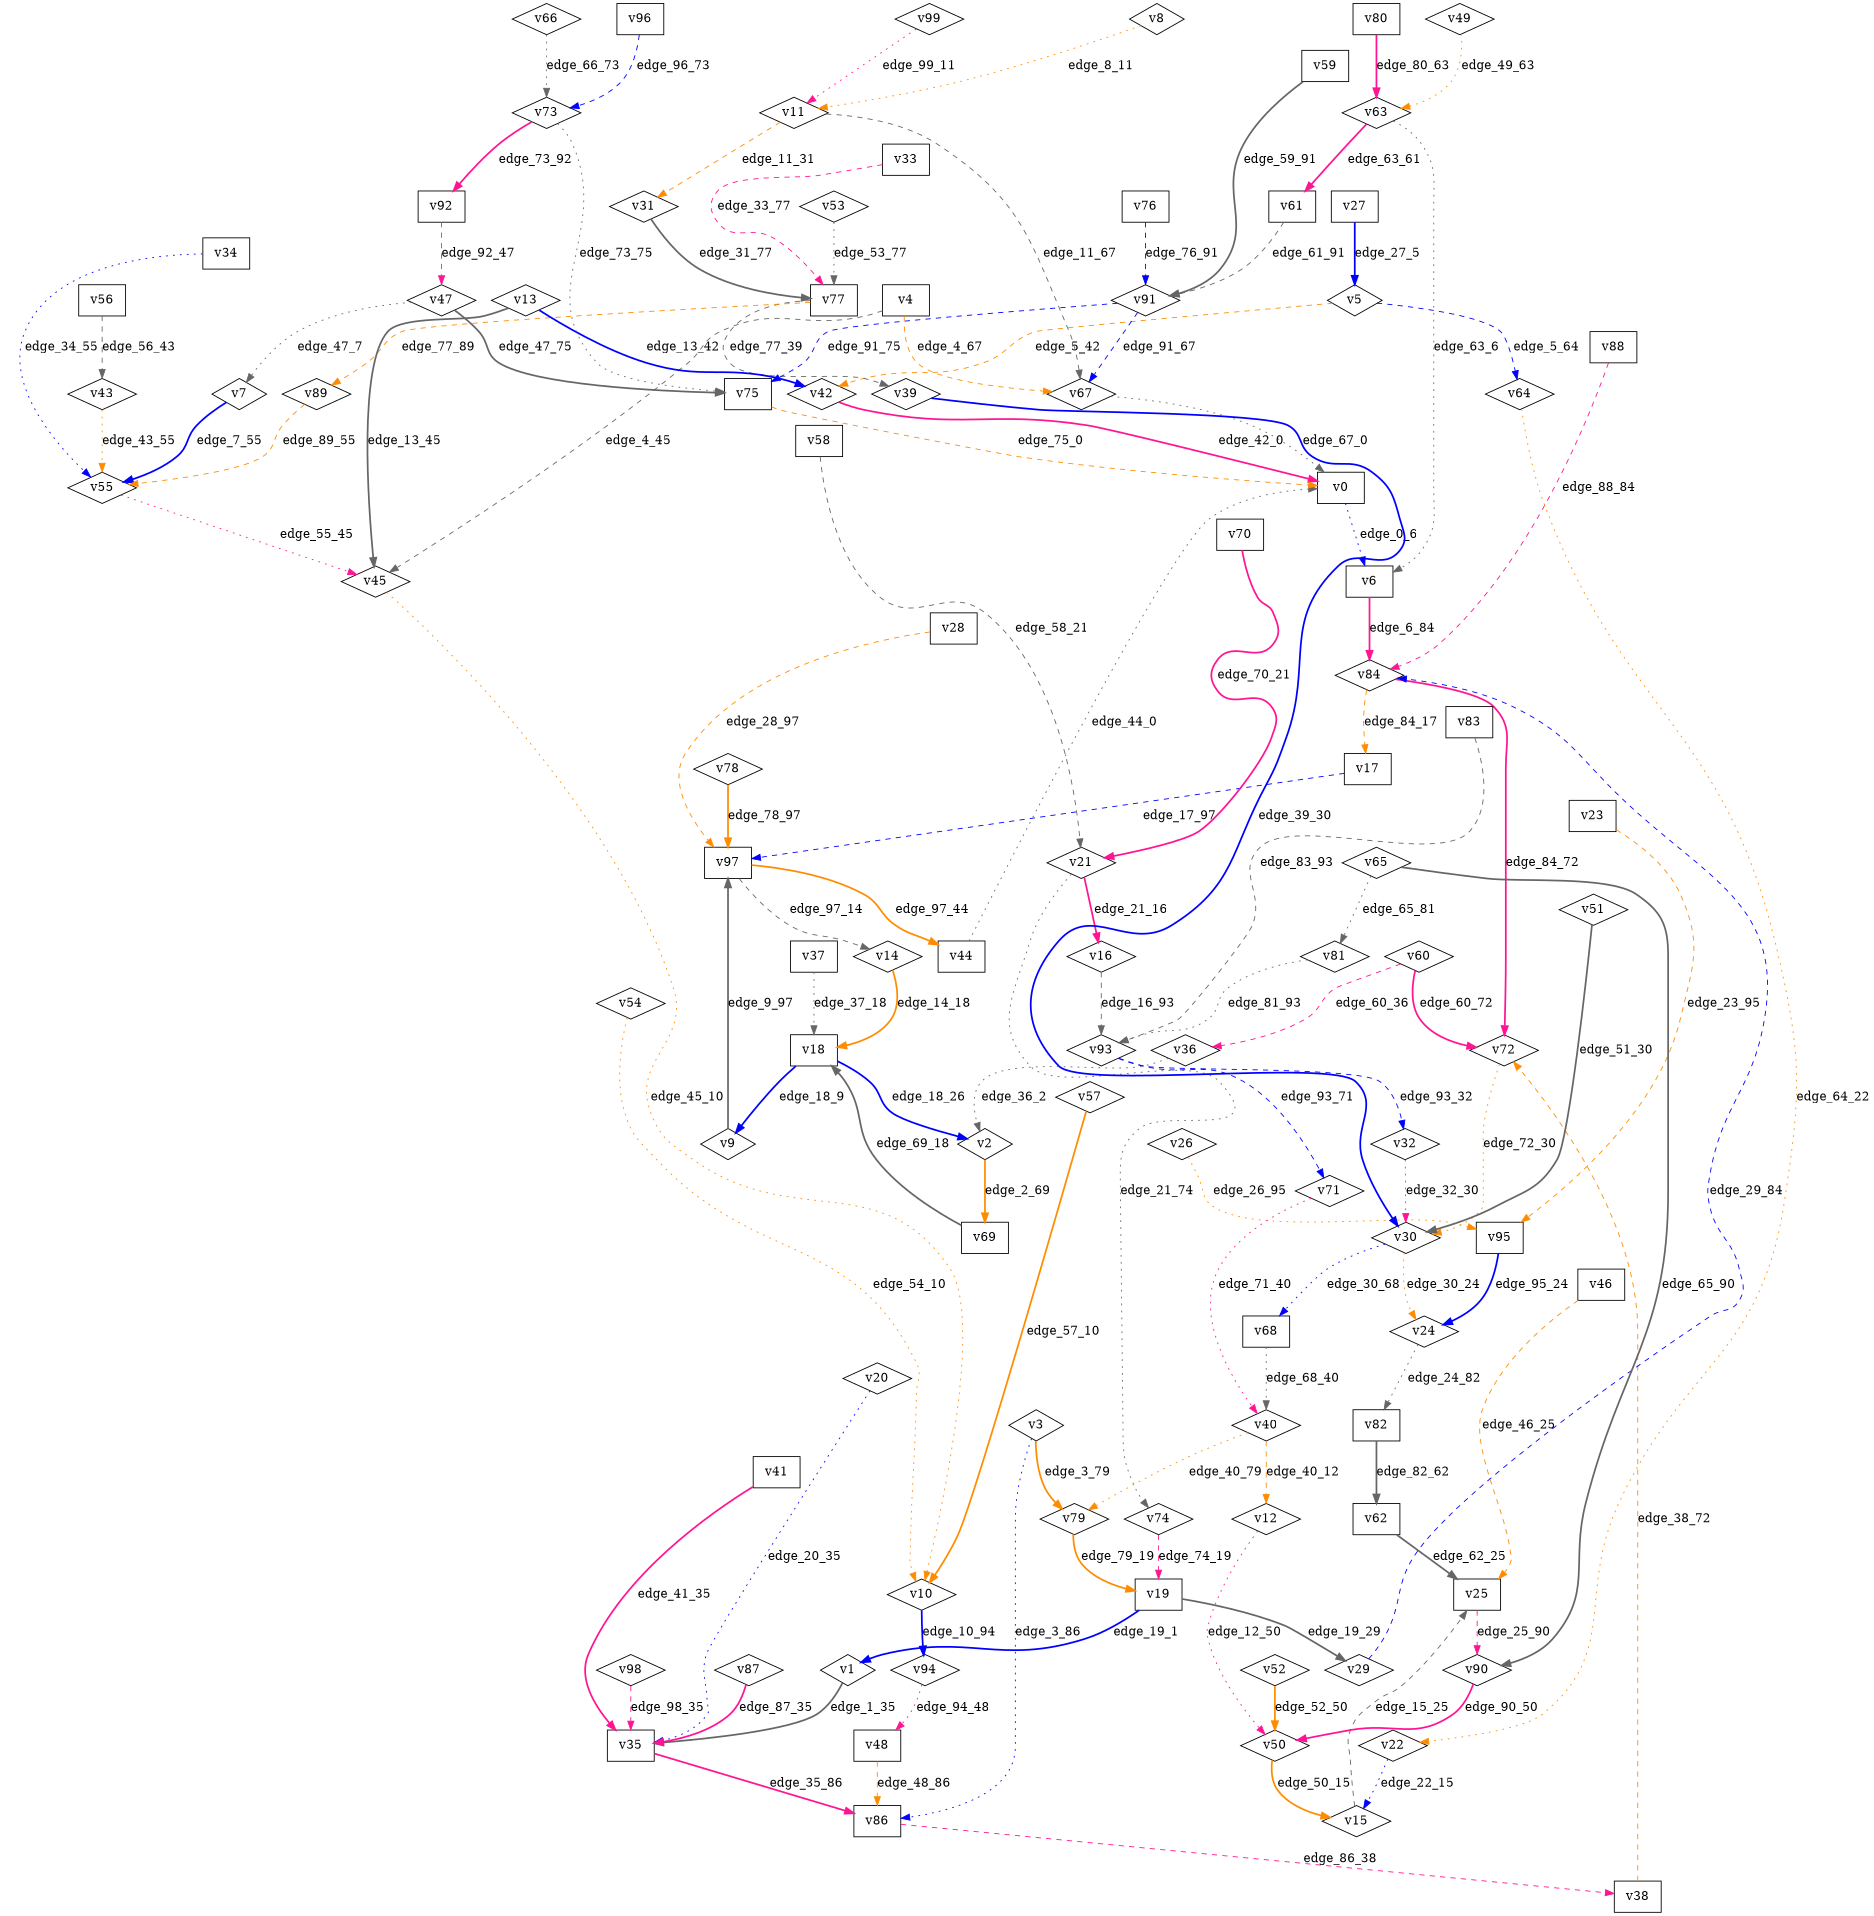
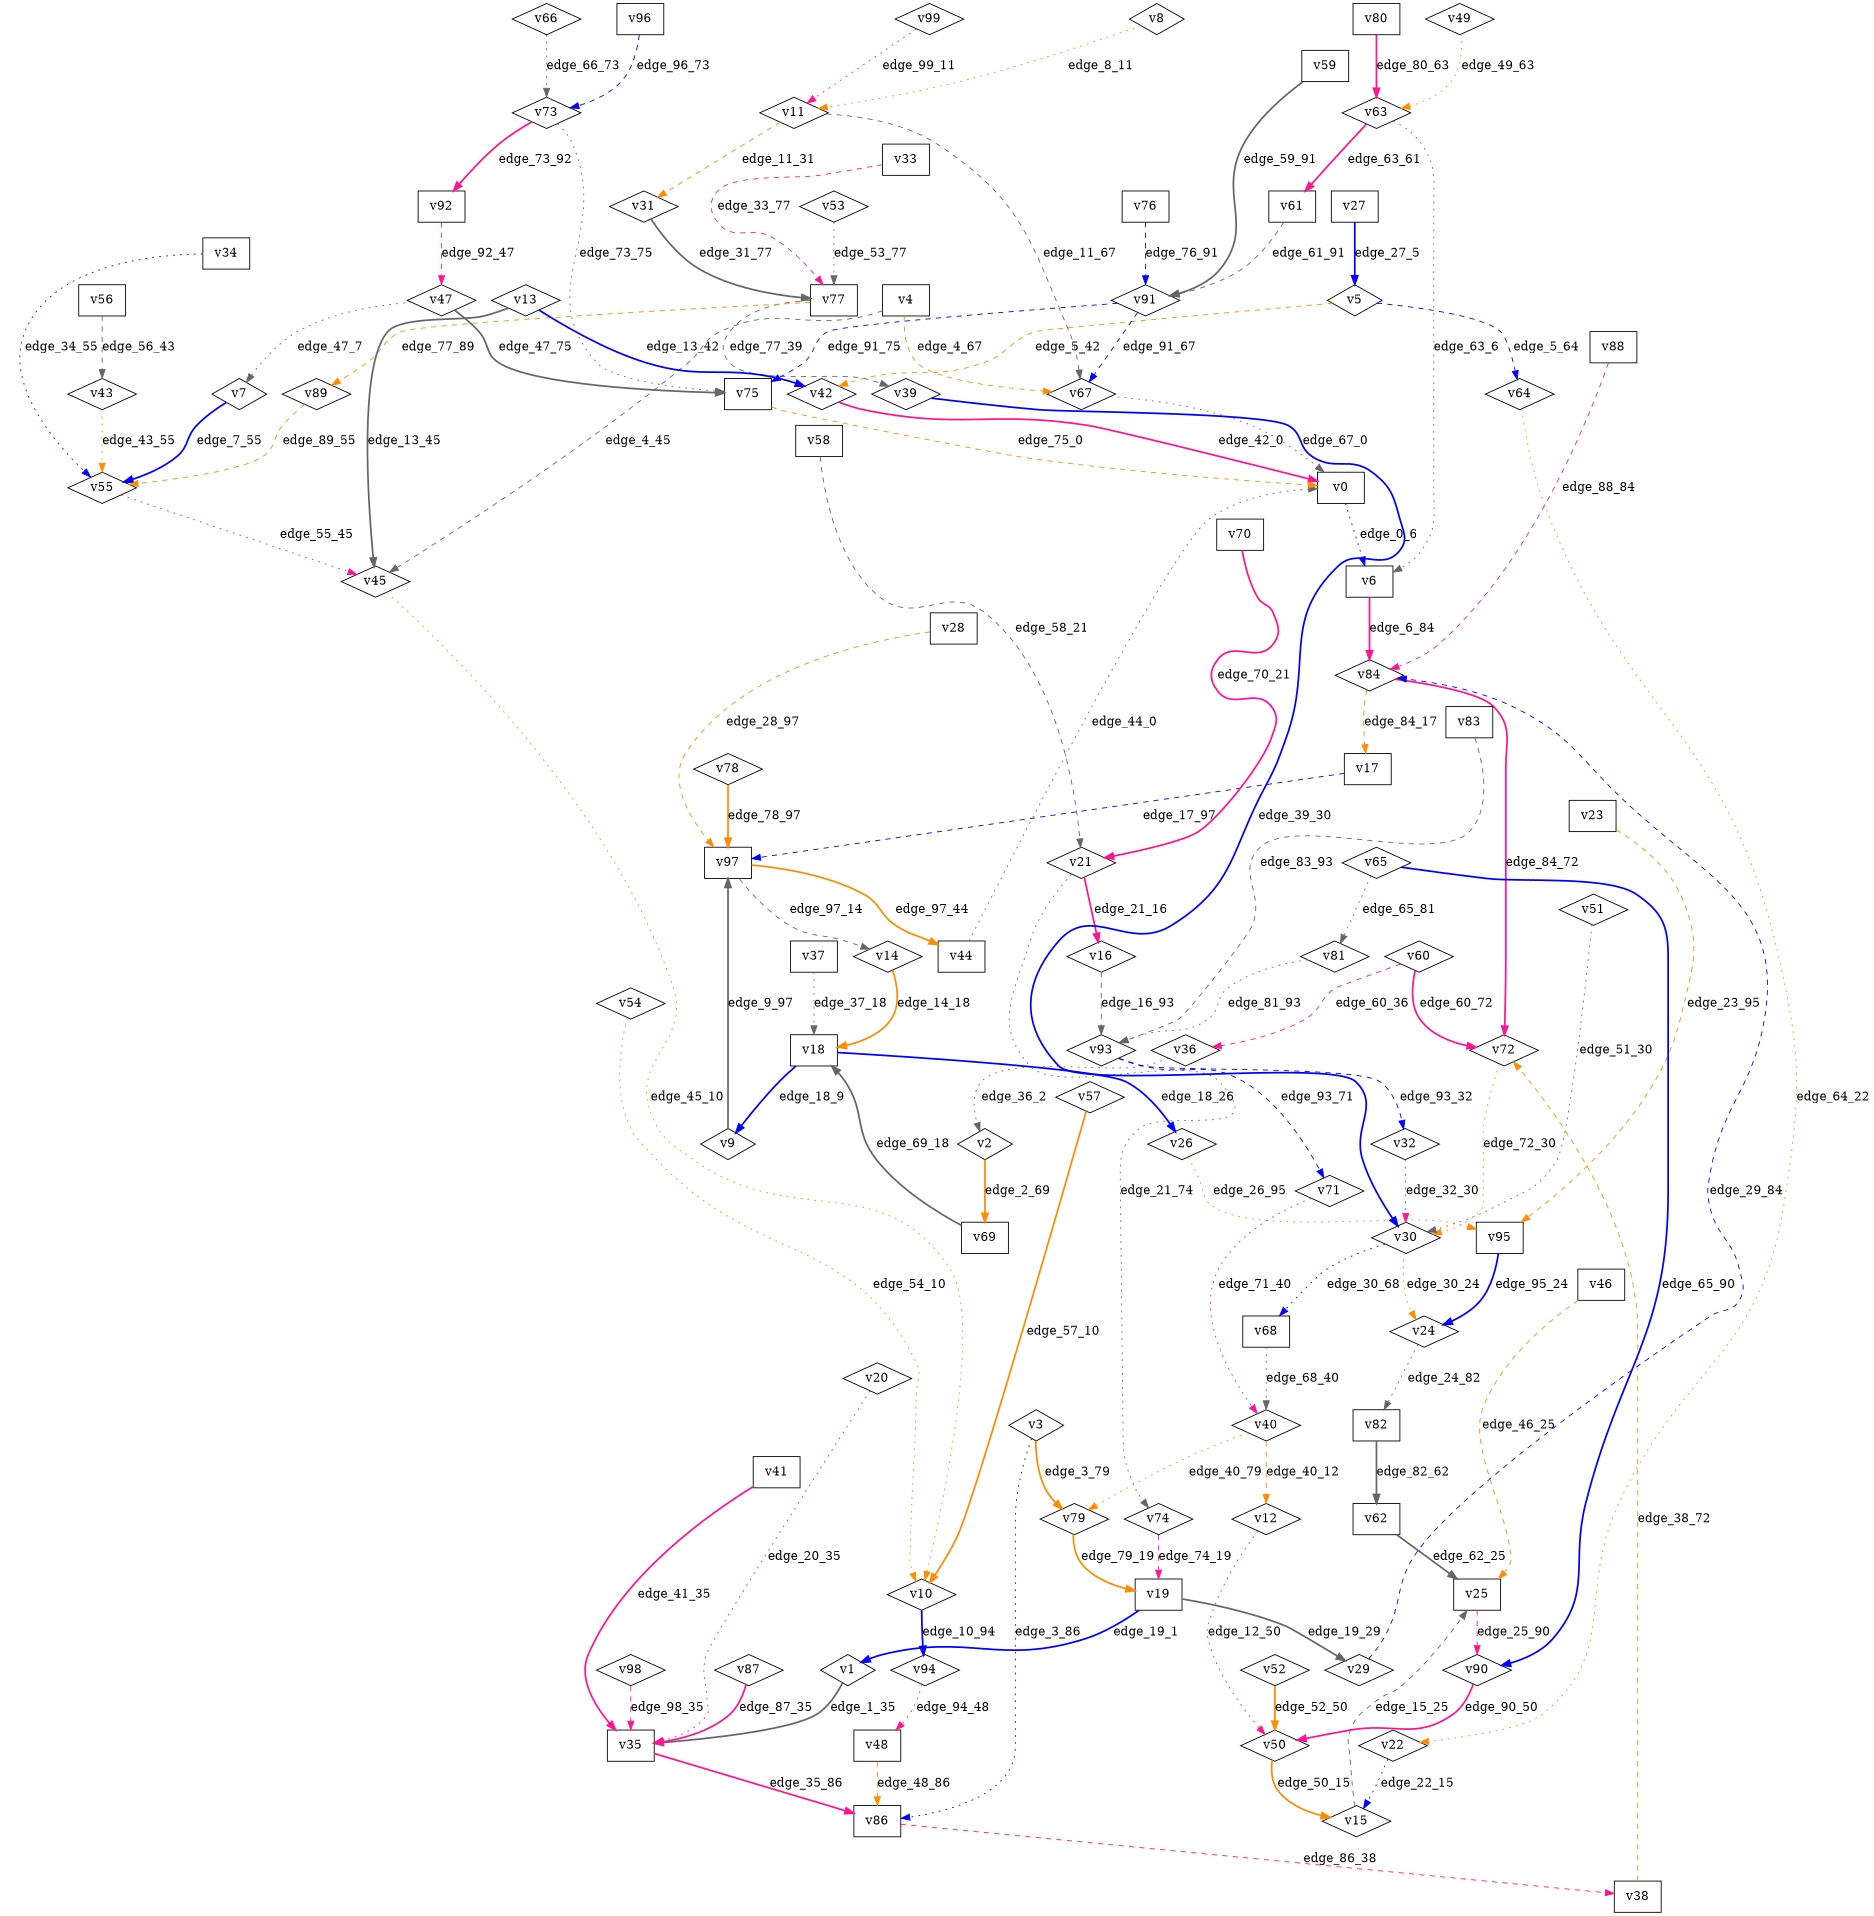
(890, 1111) -> (1004, 1064)
(1568, 1114) -> (1568, 1114)
(1668, 1177) -> (1668, 1177)
(757, 1570) -> (757, 1570)
